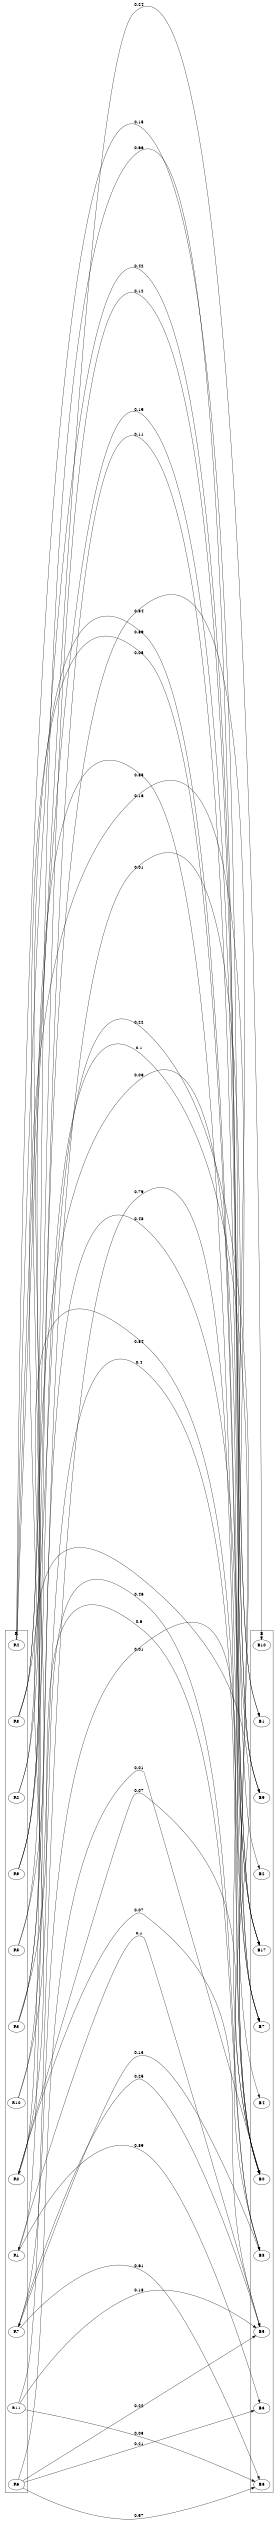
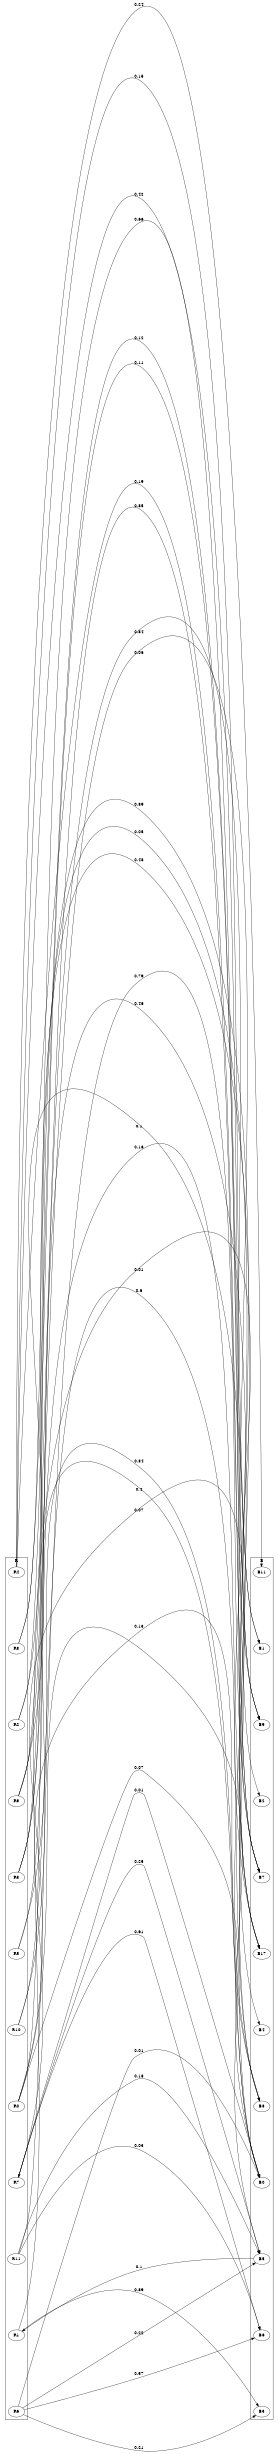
(87, 761) -> (87, 788)
(227, 1222) -> none
(262, 1645) -> (262, 1572)
